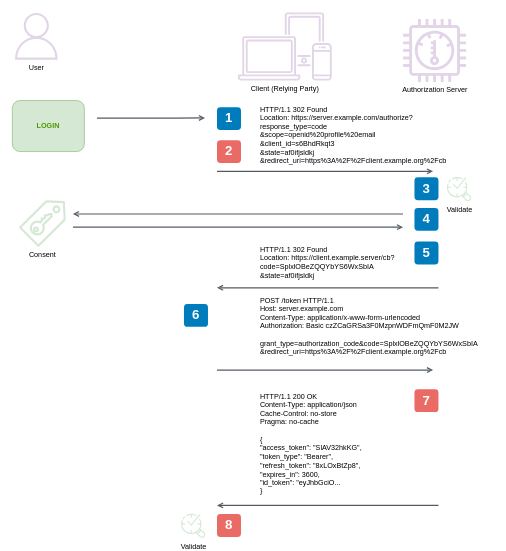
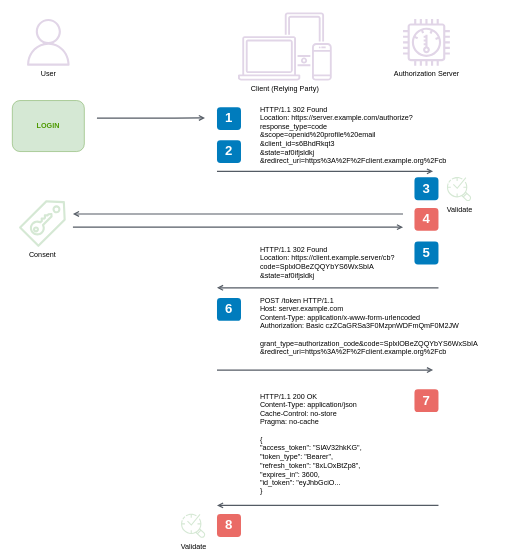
(36, 36) -> (48, 42)
(434, 50) -> (426, 42)
(229, 152) -> (229, 152)
(426, 219) -> (426, 219)
(196, 315) -> (229, 309)
